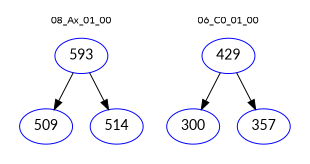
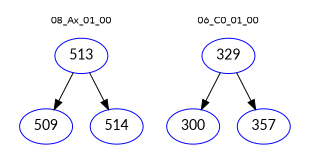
(81, 56) -> (81, 56)
(228, 56) -> (228, 56)
